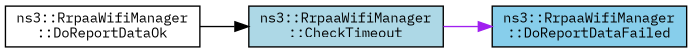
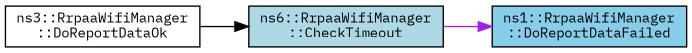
(346, 27) -> (346, 27)
(589, 27) -> (589, 27)
